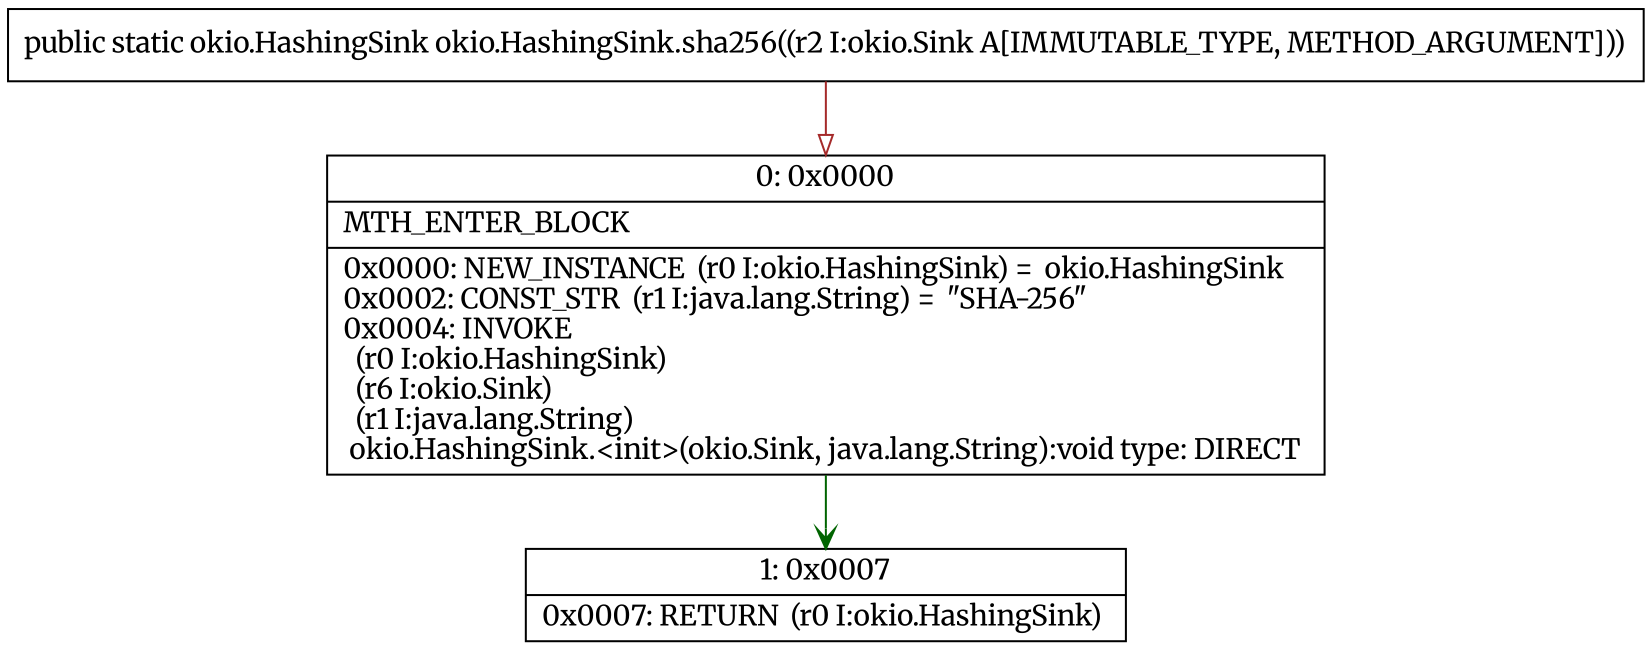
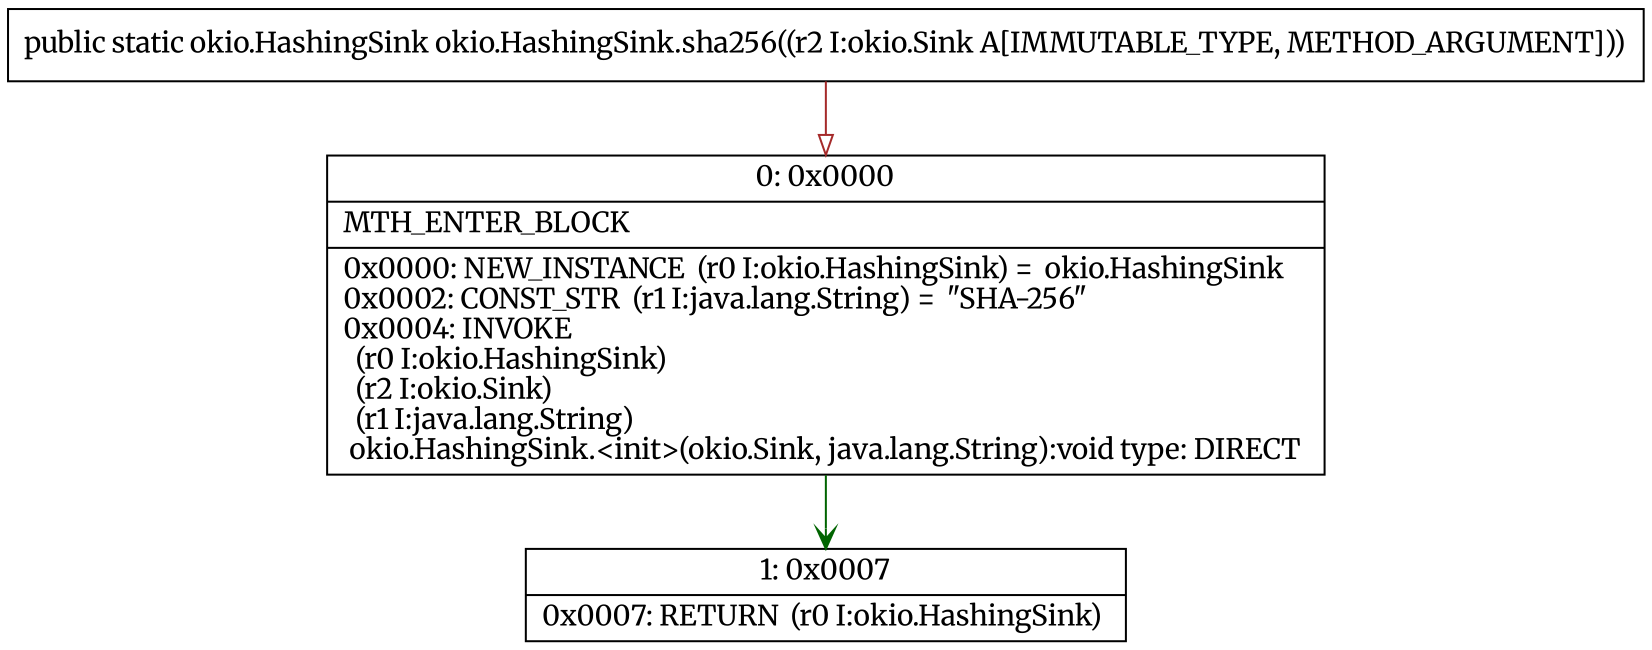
(449, 390) -> (449, 390)
